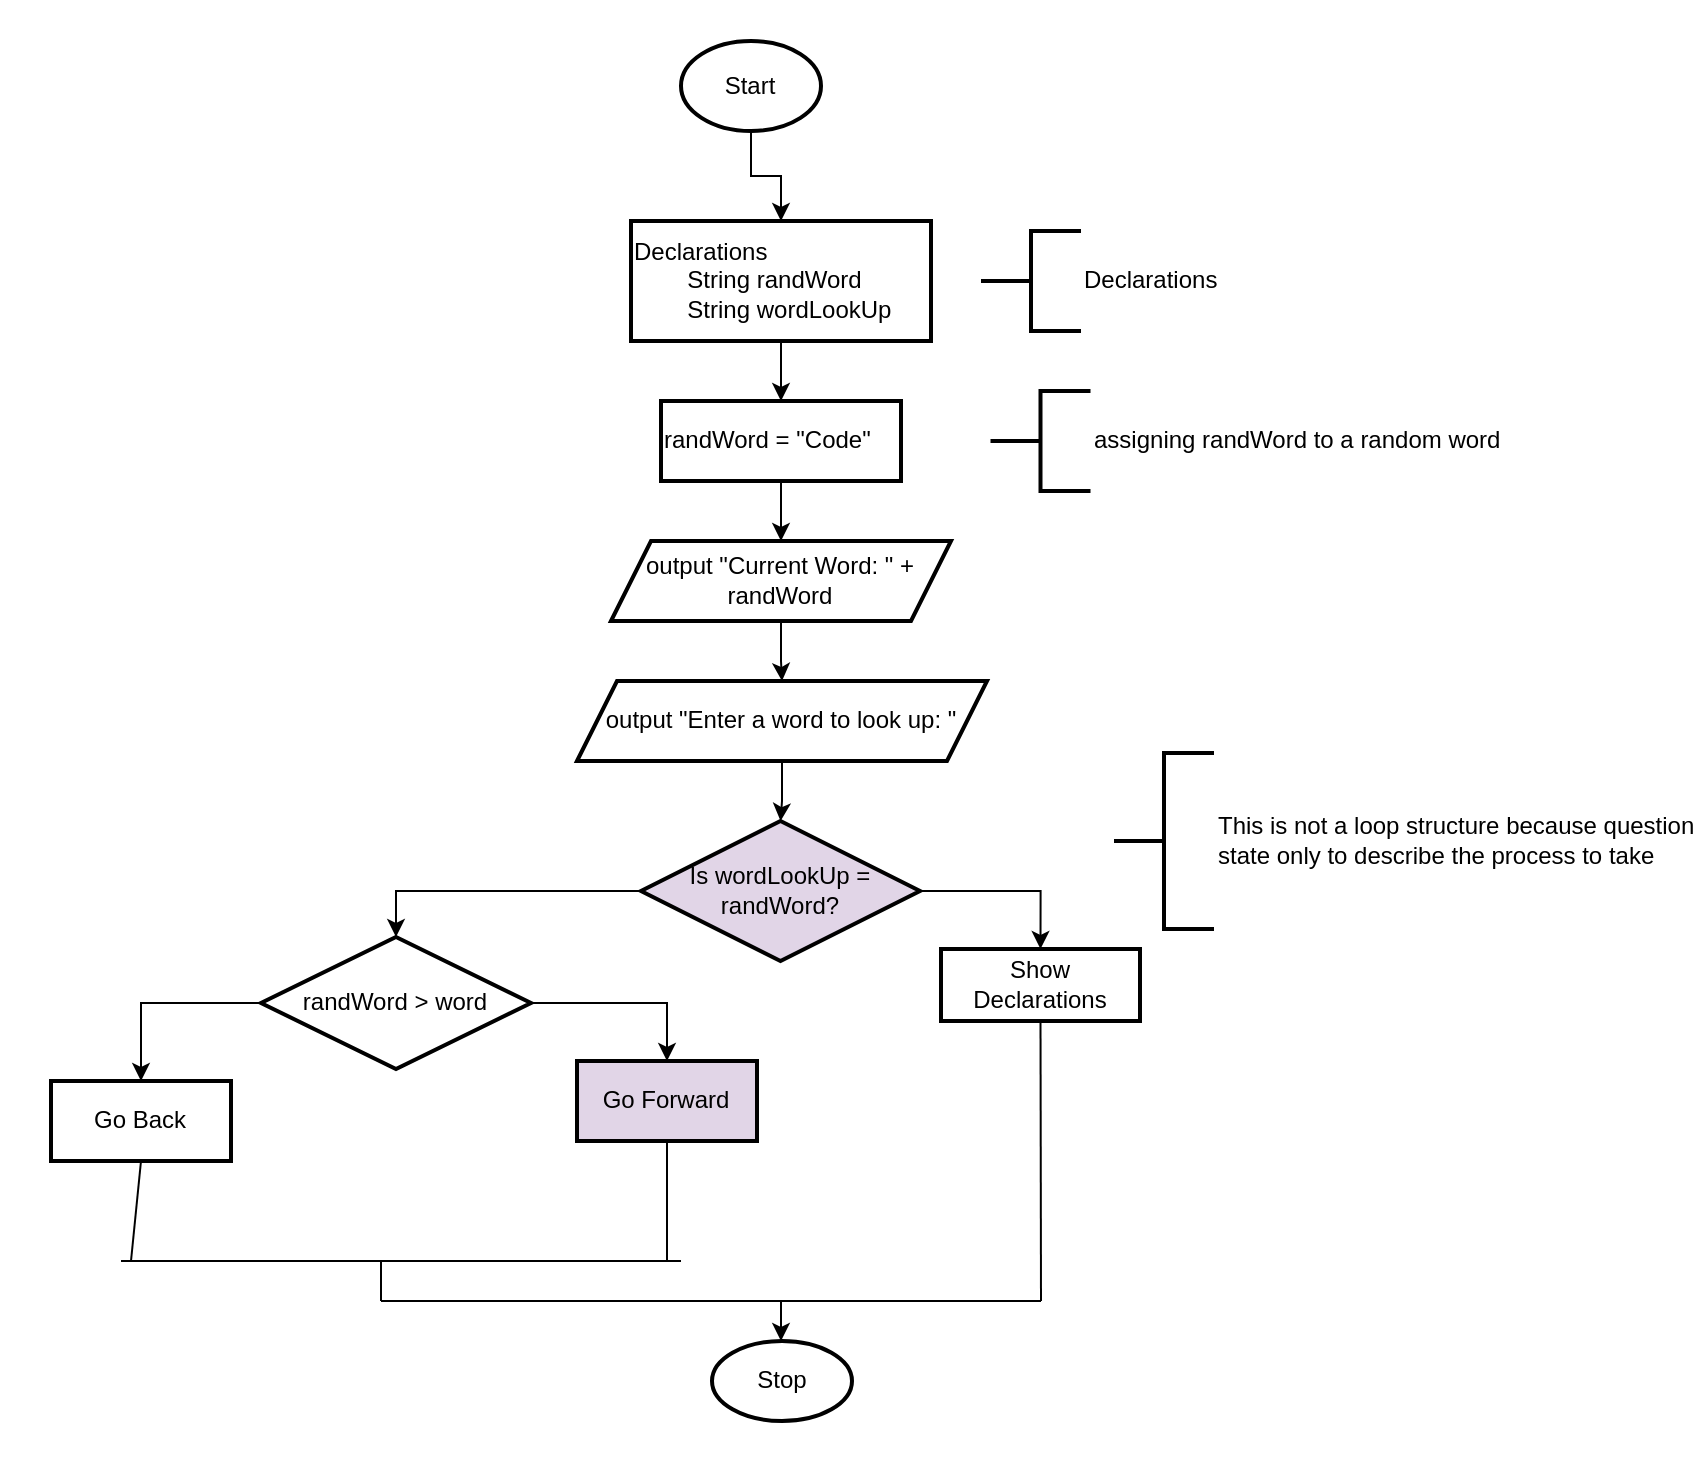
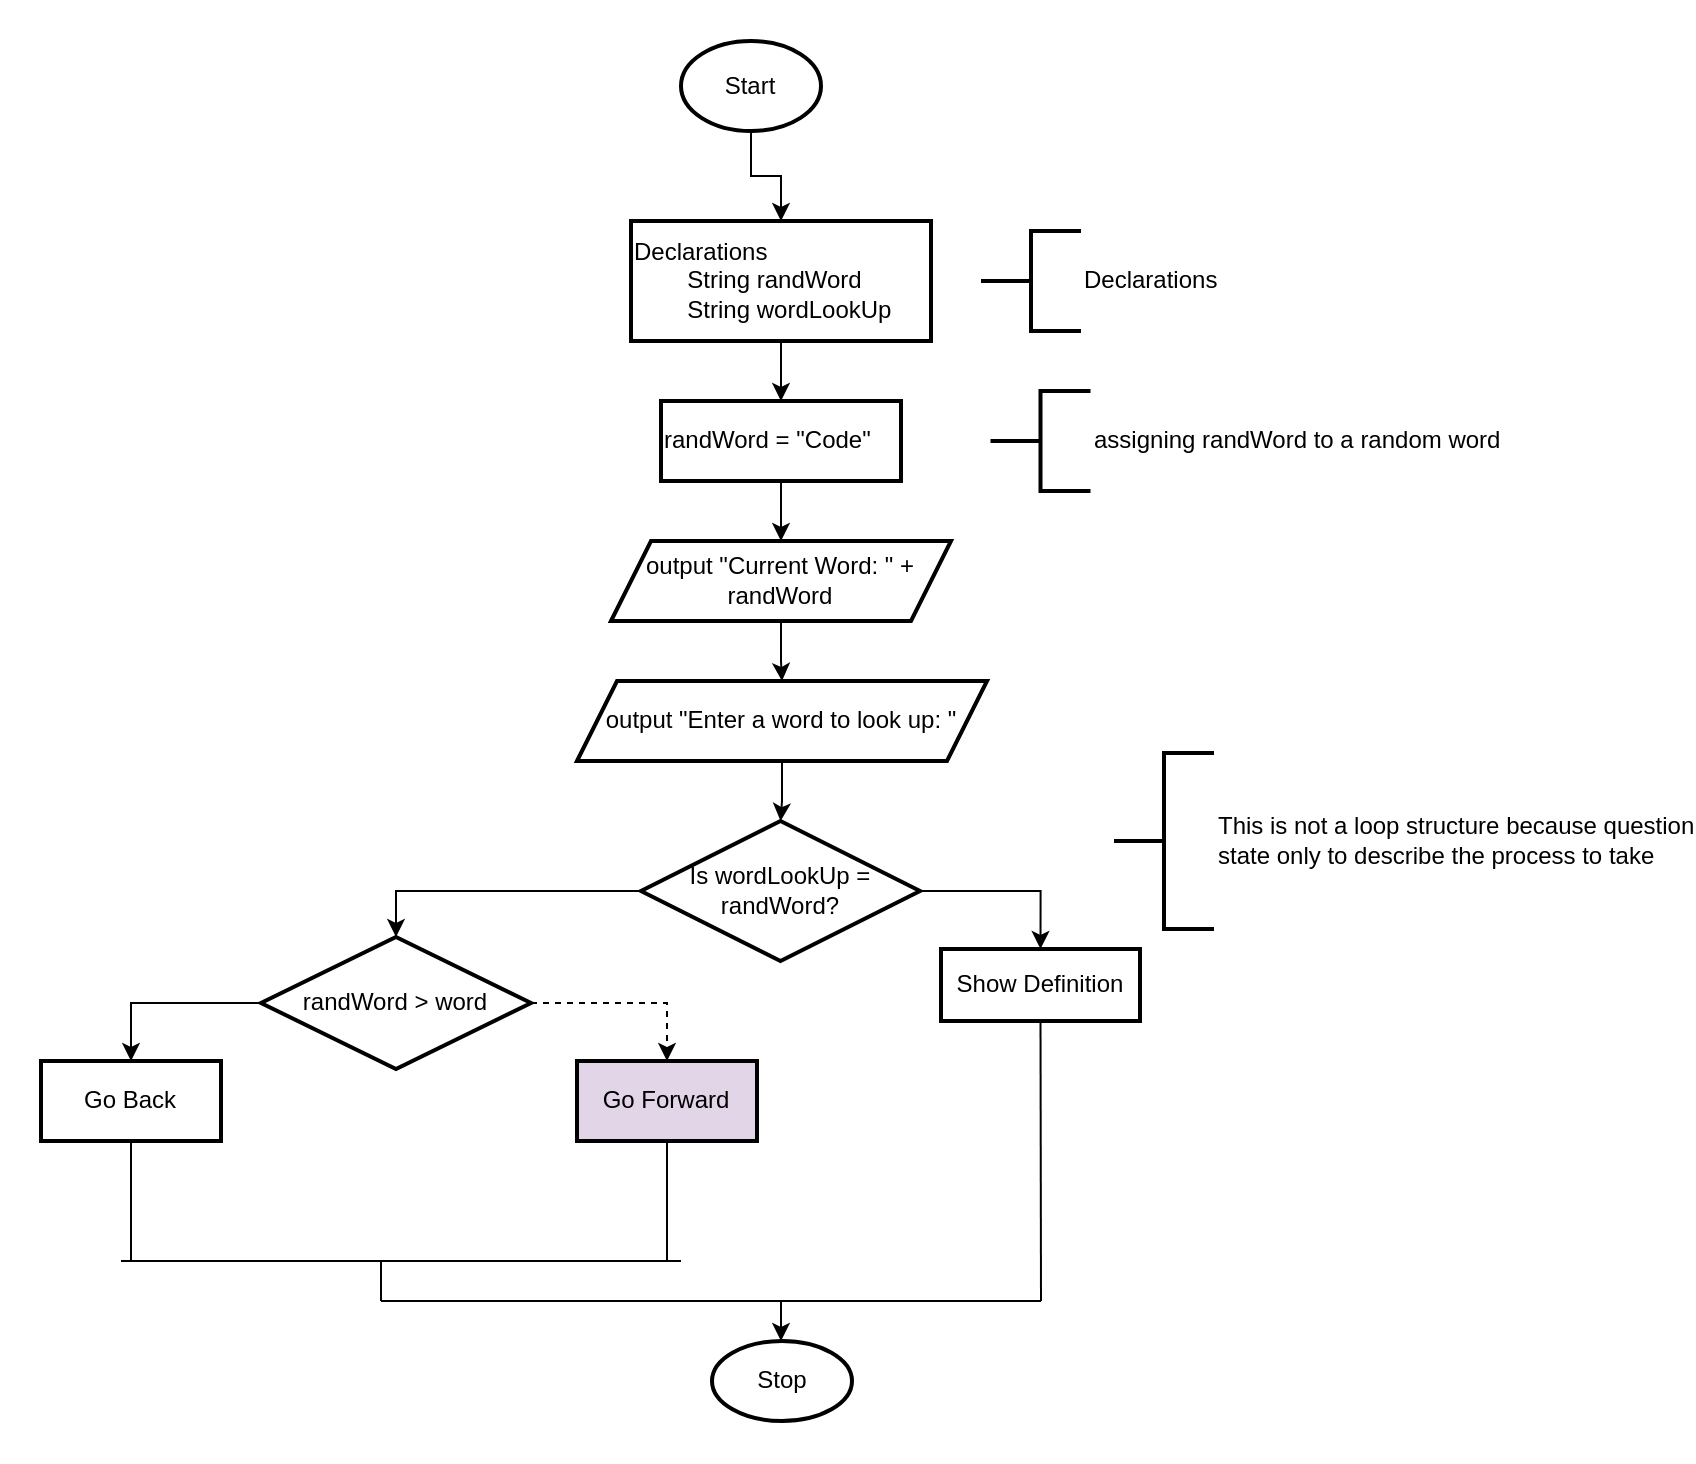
(781, 891) -> (781, 891)
(1041, 985) -> (1041, 985)
(623, 1003) -> (623, 1003)
(141, 1121) -> (131, 1101)
